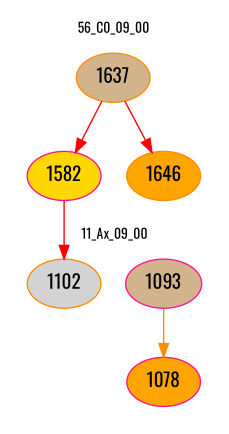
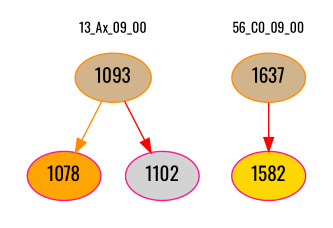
(164, 176) -> none
(64, 231) -> (135, 121)
(115, 235) -> (113, 29)
(64, 284) -> (162, 176)
(164, 284) -> (113, 78)
